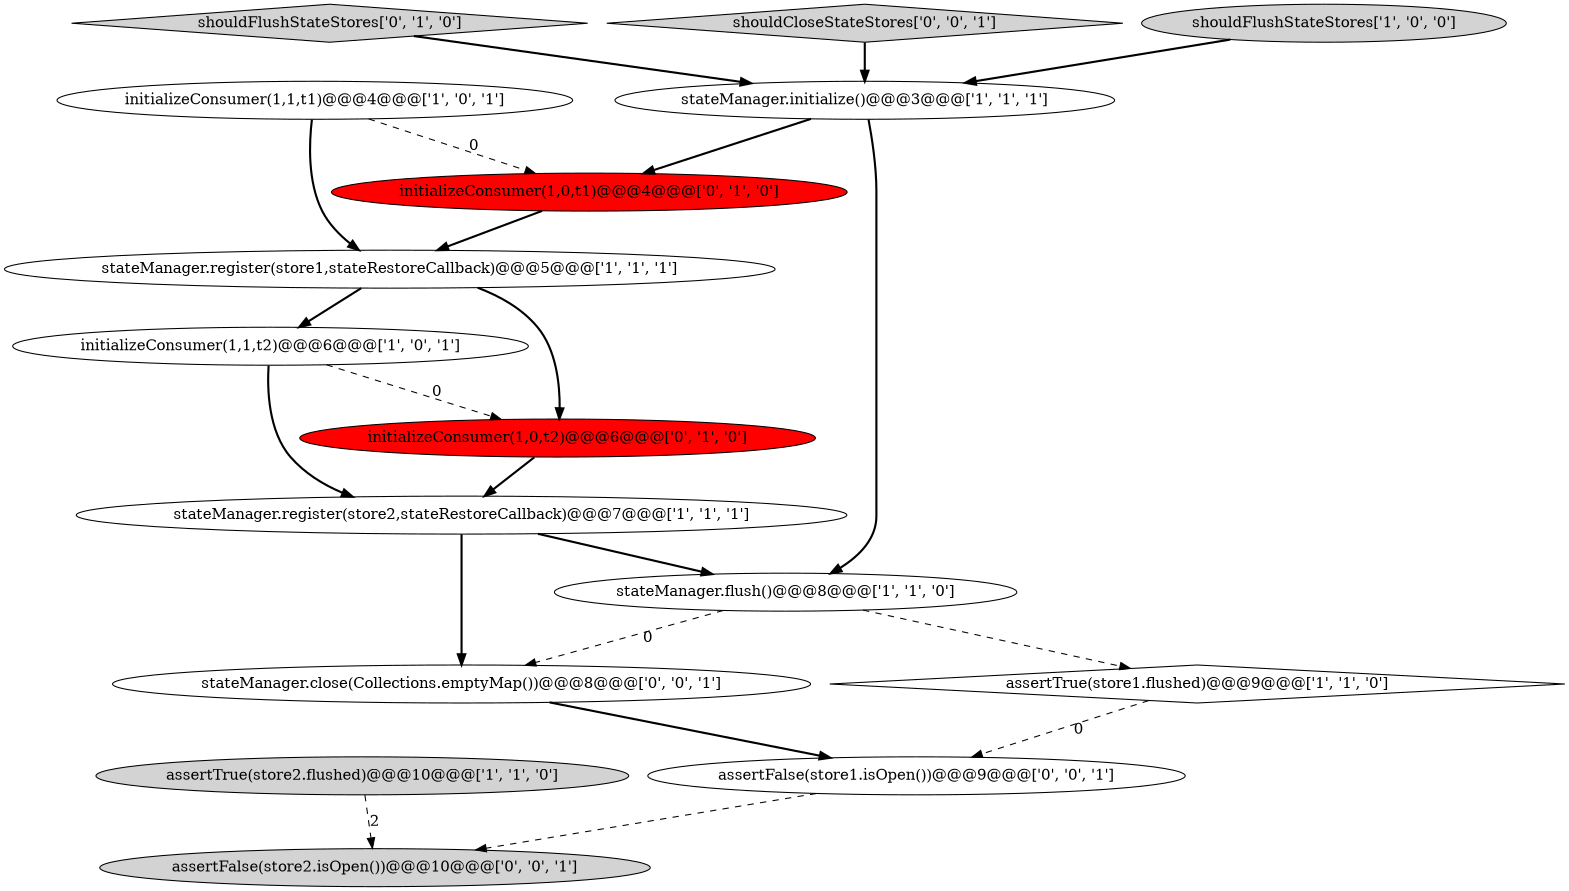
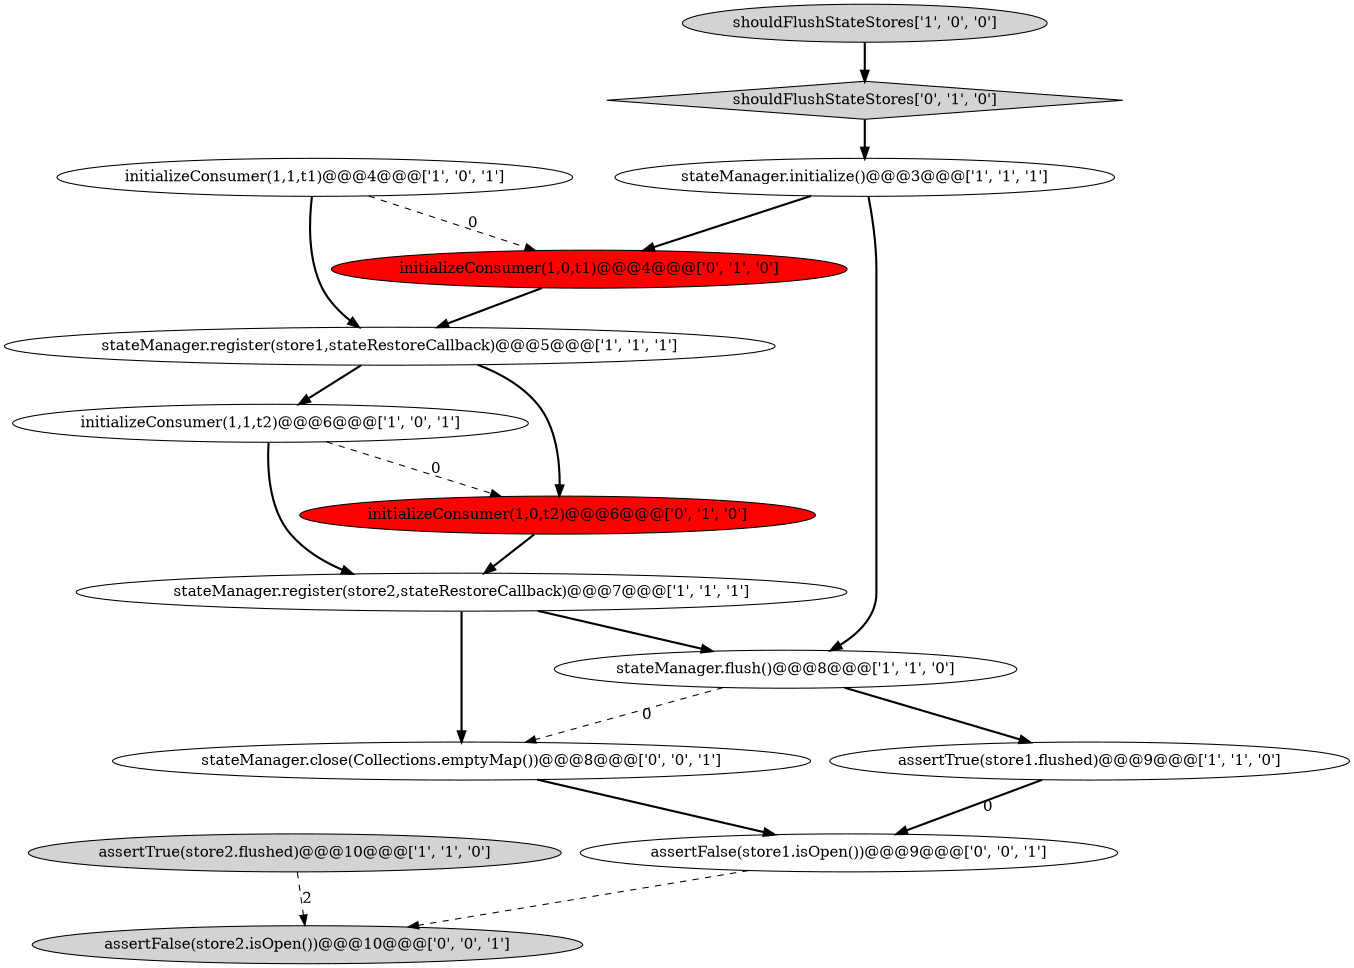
(865, 23) -> none
(1103, 60) -> (865, 57)
(991, 638) -> (932, 714)
(1197, 684) -> (1090, 761)
(1065, 727) -> (974, 805)
